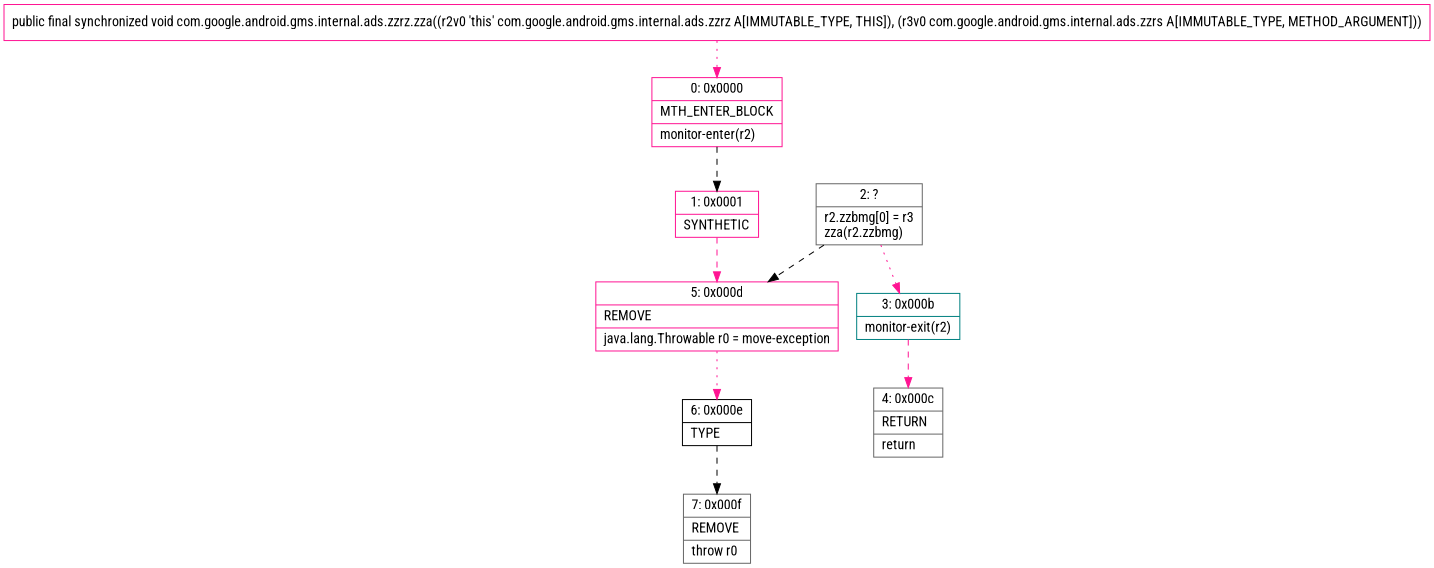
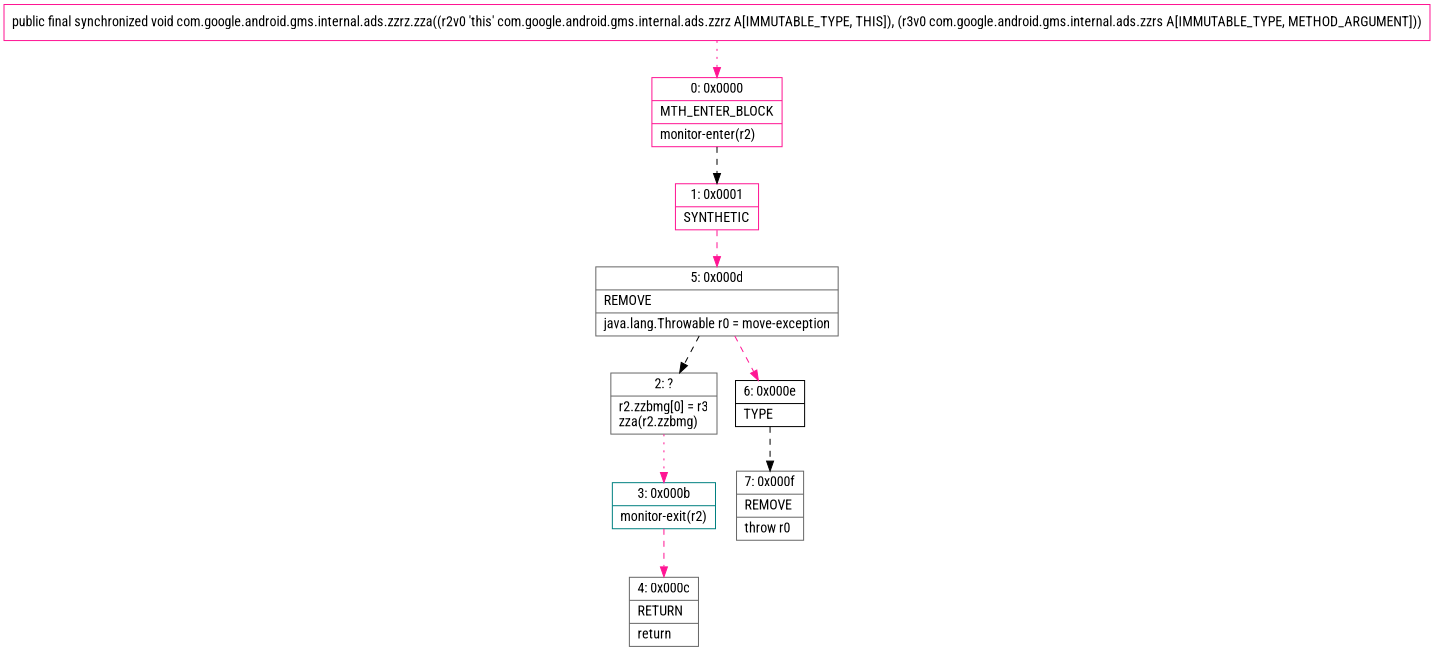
(800, 261) -> (692, 350)
(717, 316) -> (717, 301)
(717, 370) -> (744, 354)
